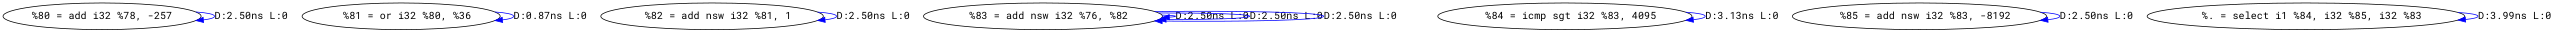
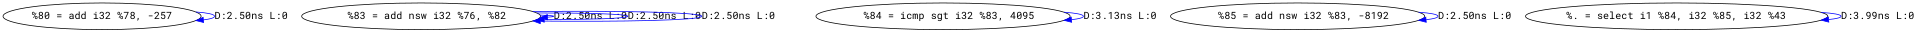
(401, 16) -> none
(712, 16) -> none
(2306, 16) -> (1677, 16)
